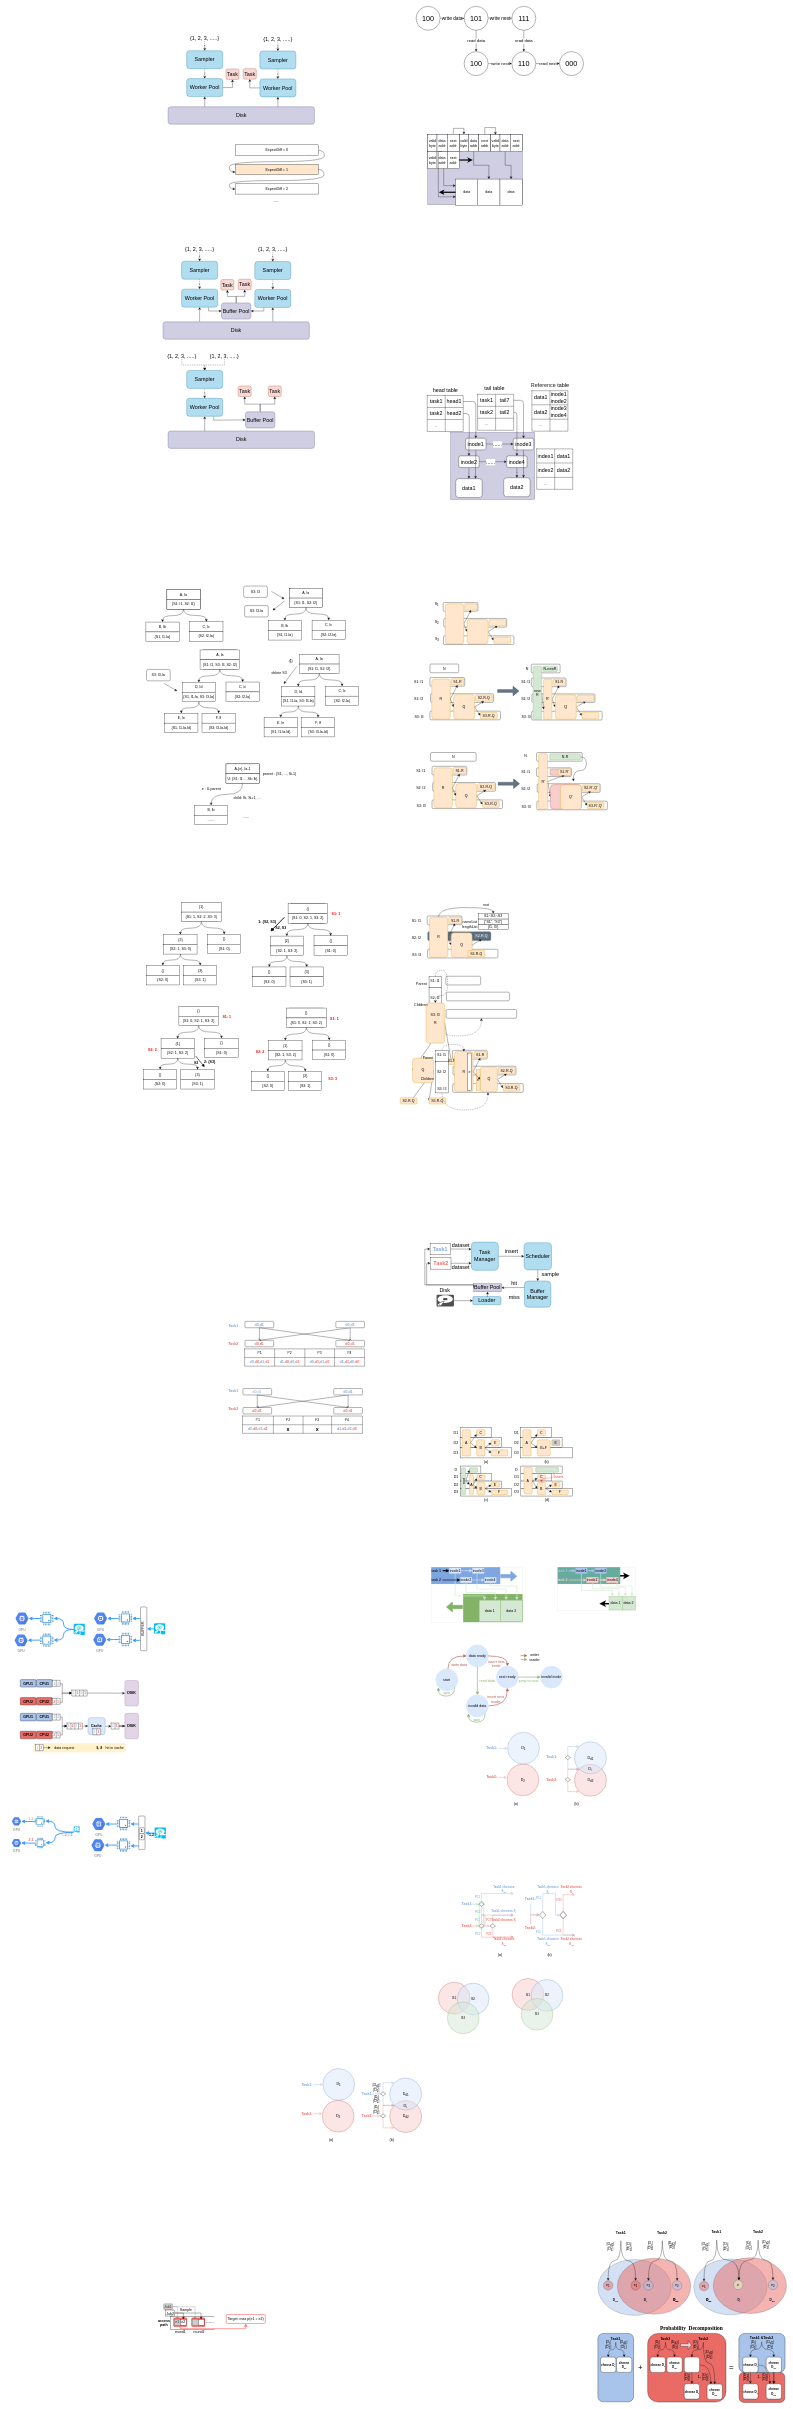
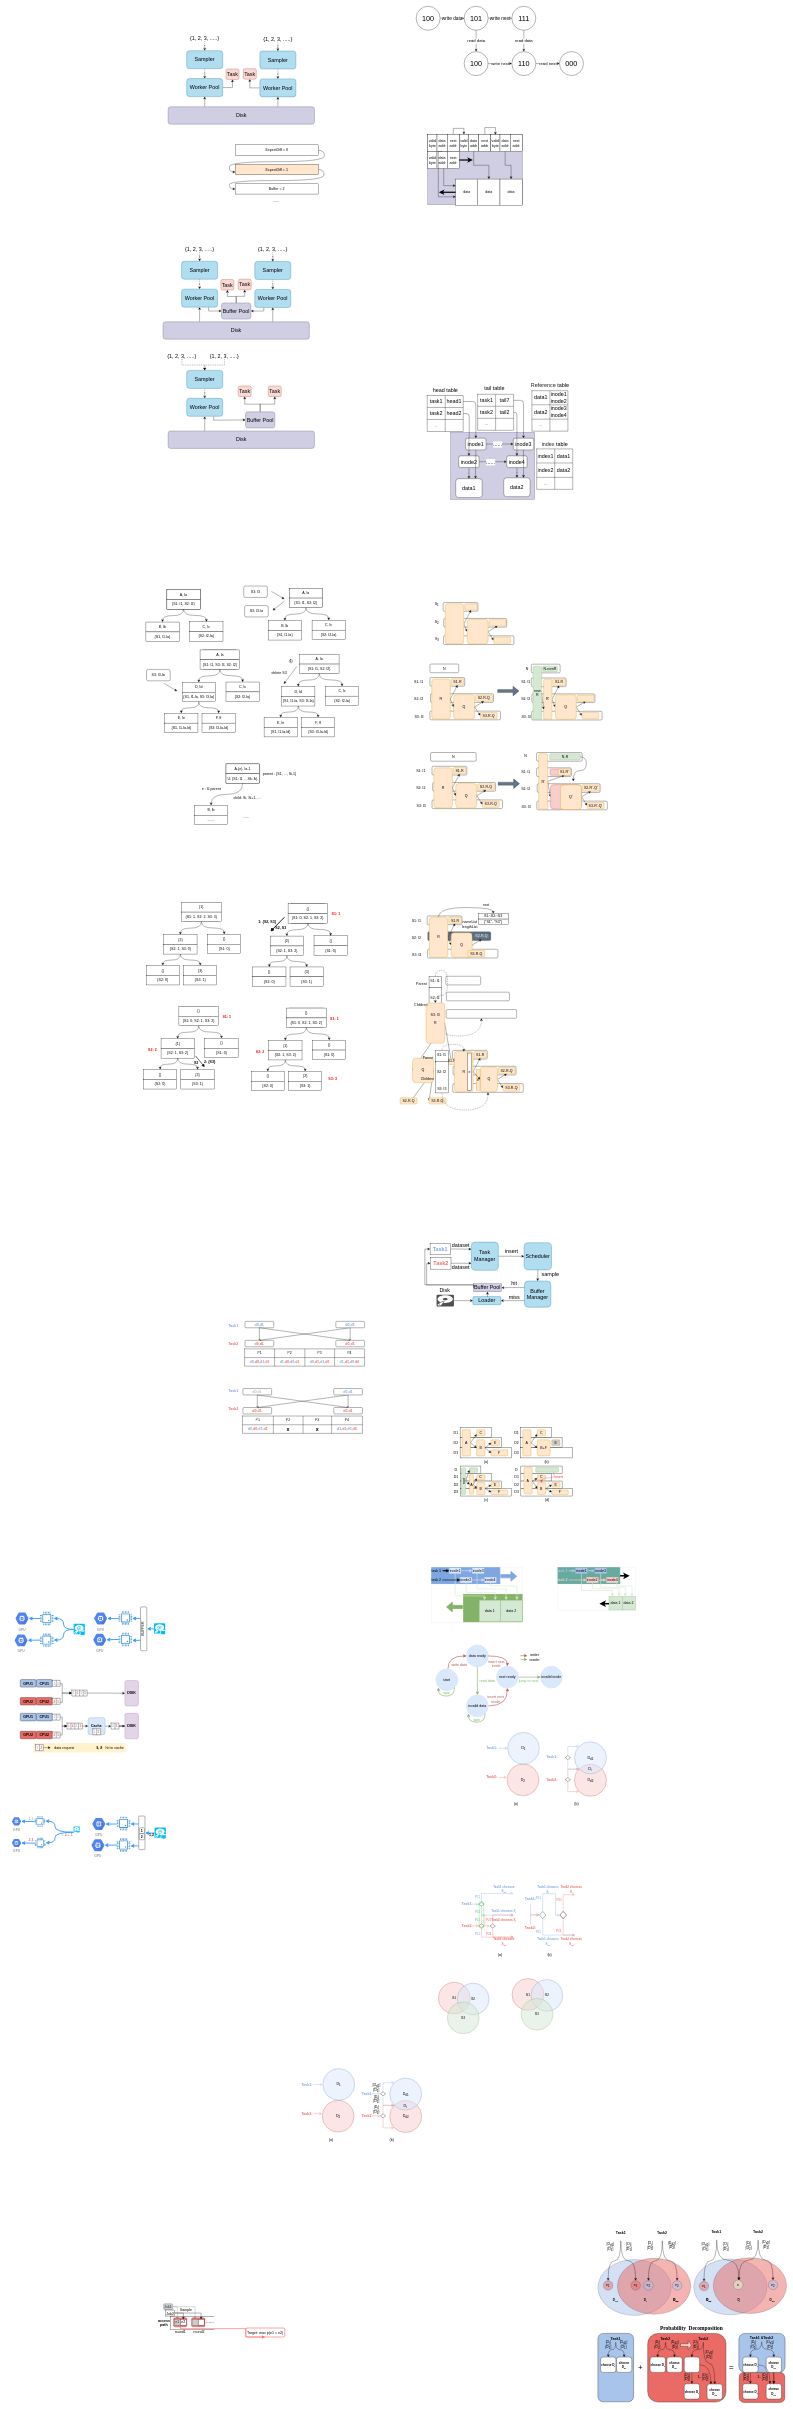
(277, 189) -> (277, 189)
none -> (555, 444)
(493, 927) -> none
none -> (504, 1301)
(246, 2319) -> (265, 2333)
